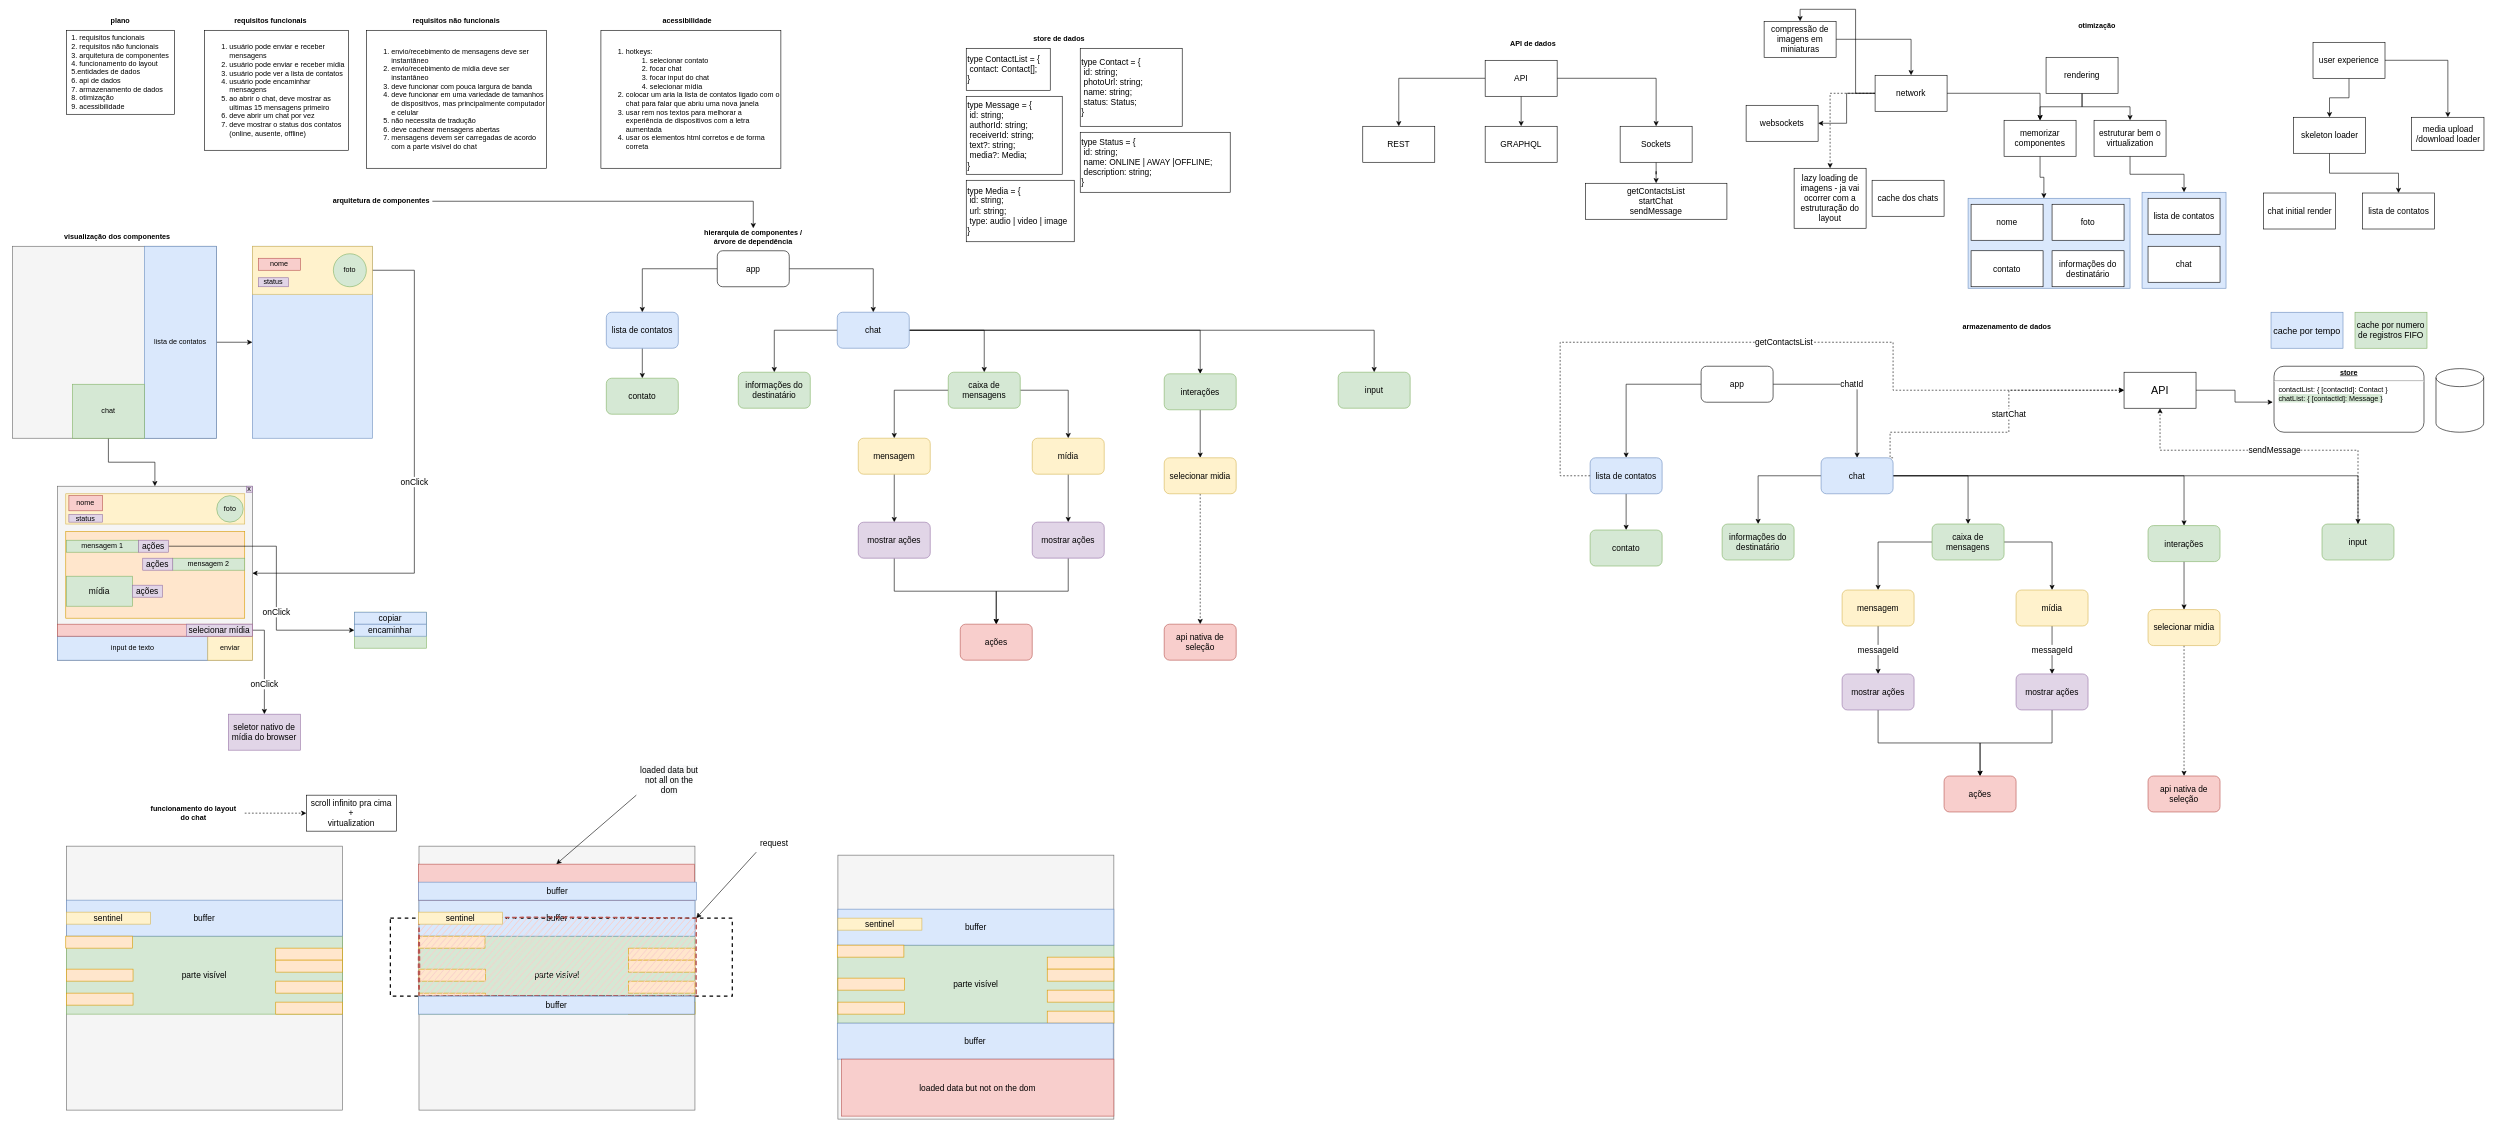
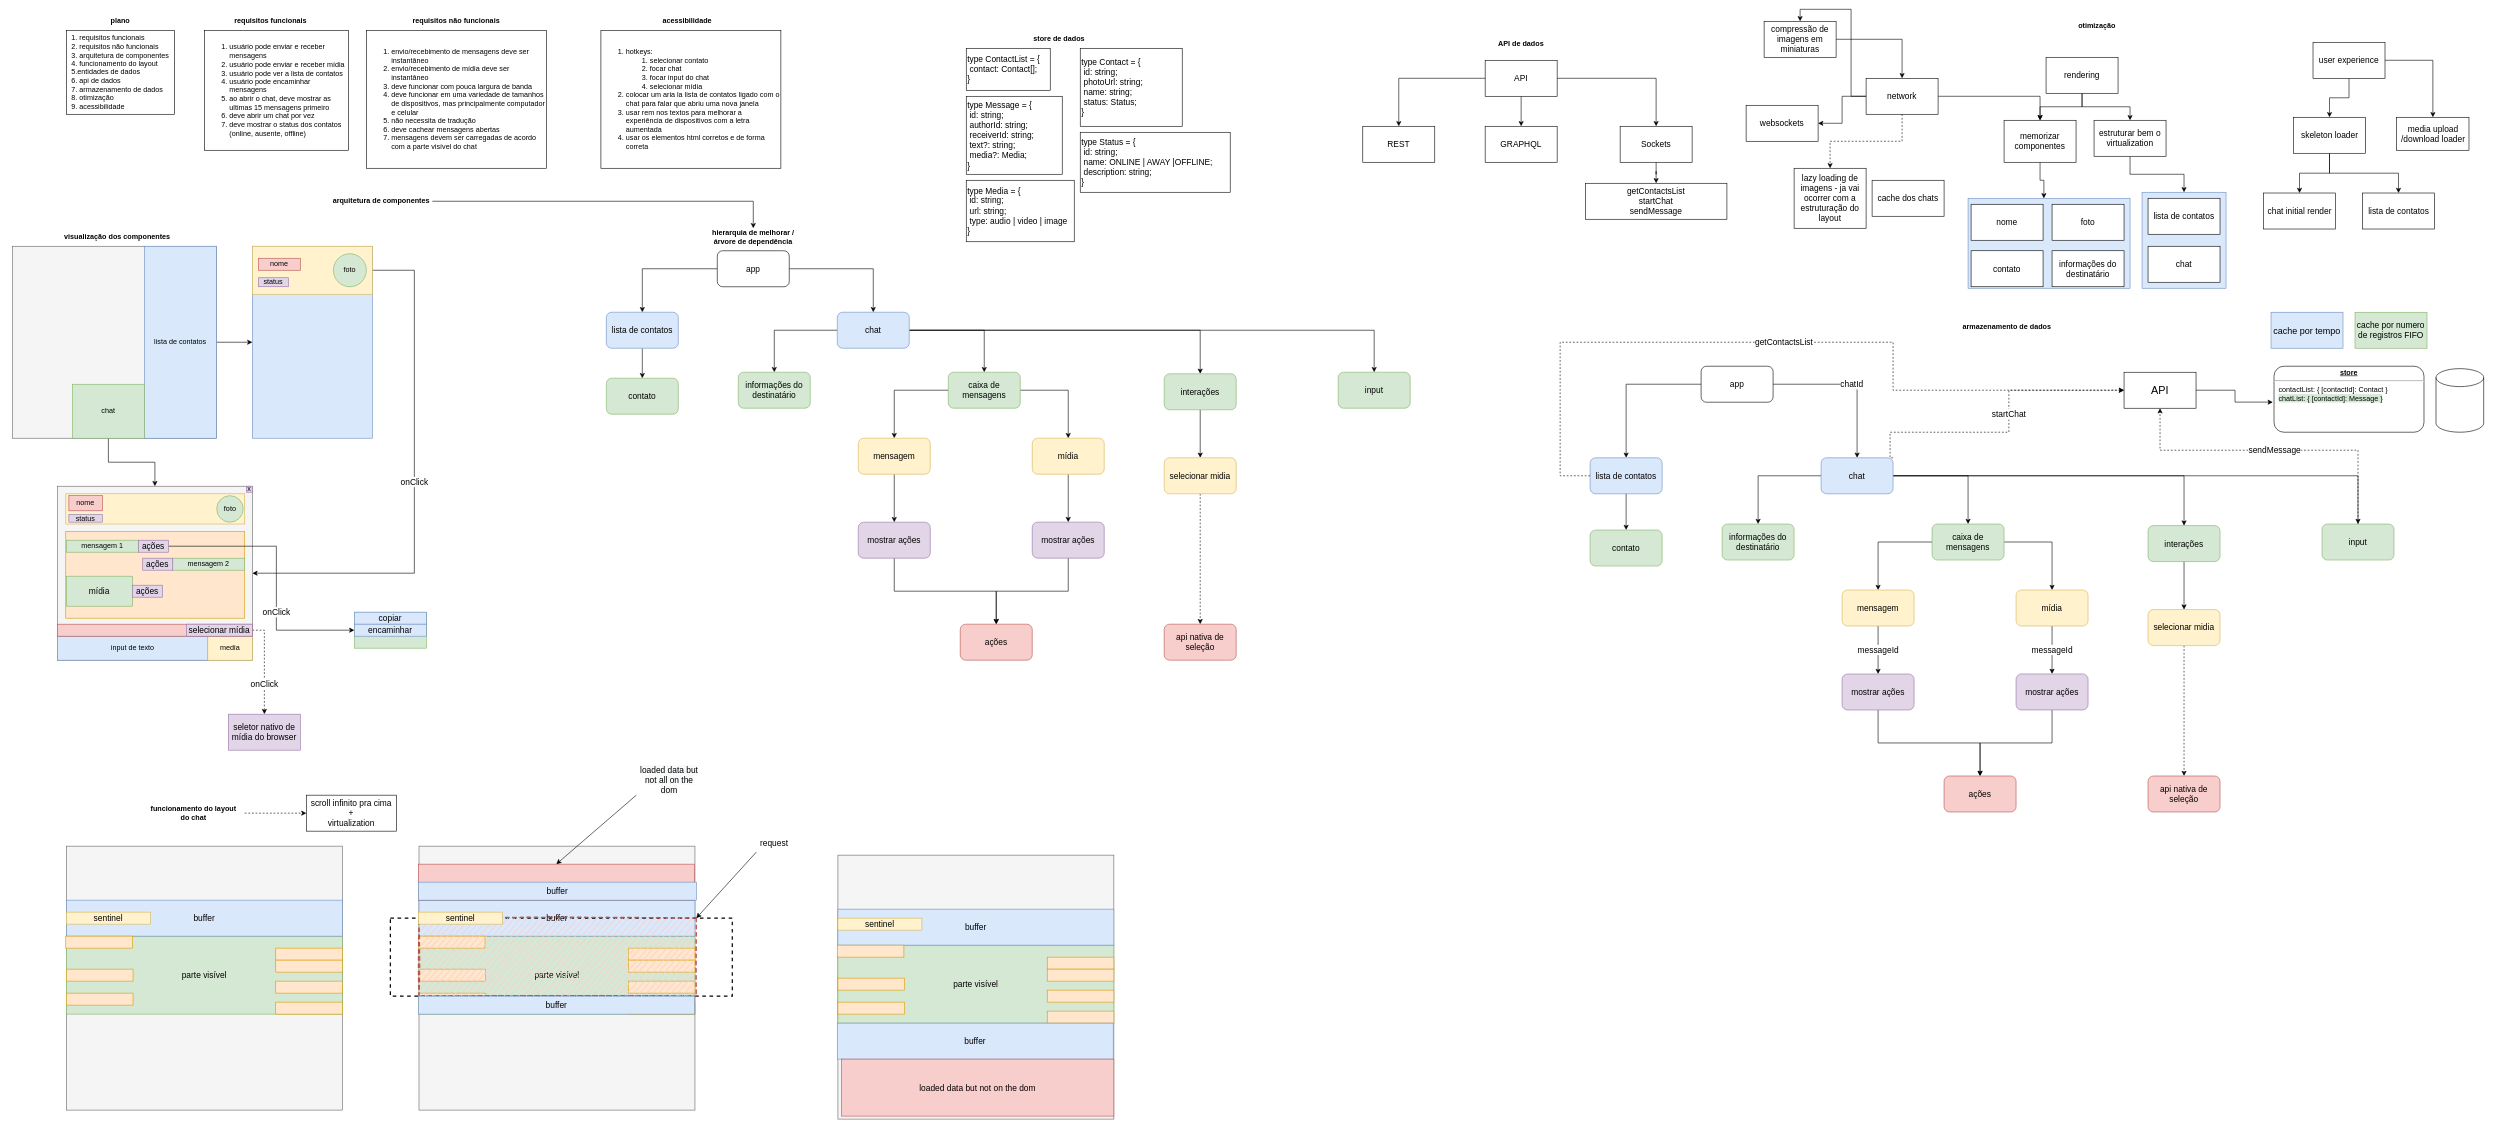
(1533, 44) -> (1521, 44)
(1911, 93) -> (1902, 96)
(2448, 134) -> (2433, 134)
(2040, 138) -> (2040, 141)
none -> (2300, 180)
(753, 237) -> (753, 237)
(230, 648) -> (230, 648)
(264, 663) -> (264, 663)
